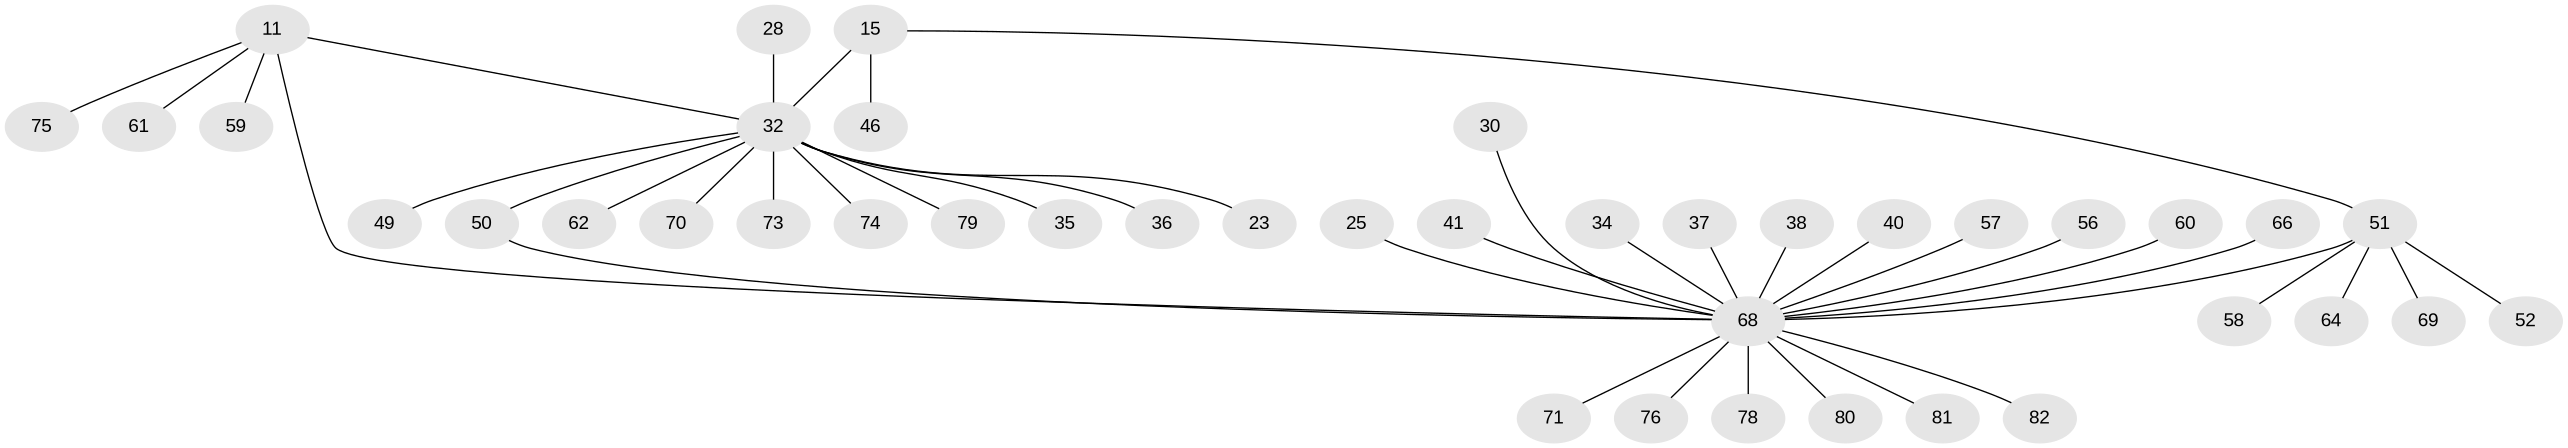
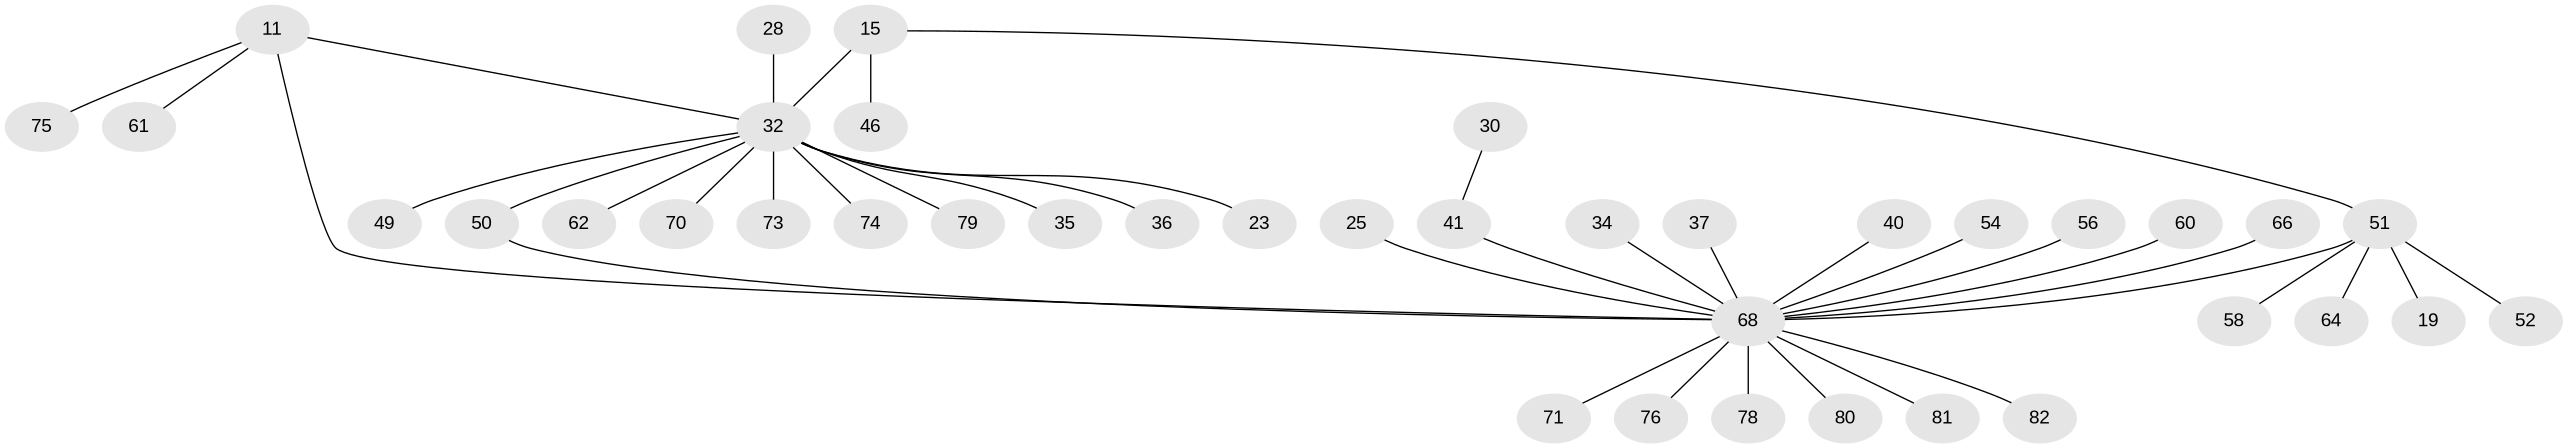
(236, 127) -> none
(1797, 224) -> none
(1991, 224) -> (1991, 224)
(1566, 258) -> (1472, 175)
(2429, 321) -> (2429, 321)
